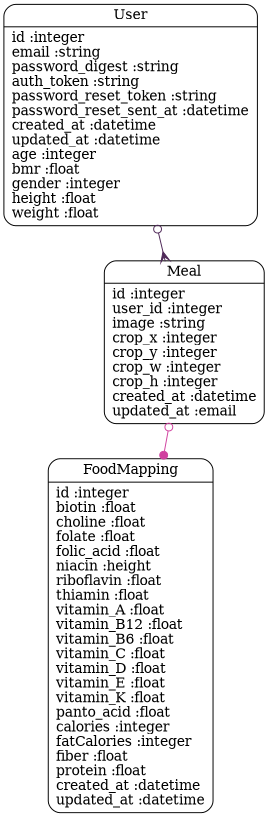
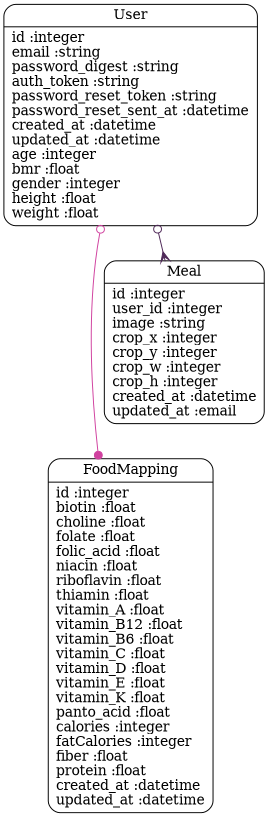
(166, 441) -> (91, 342)
(104, 566) -> (97, 566)
